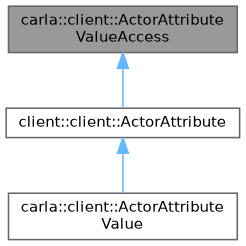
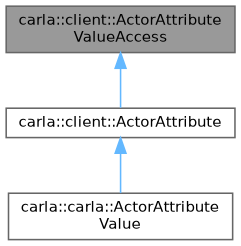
(123, 123) -> (121, 123)
(123, 216) -> (121, 216)
